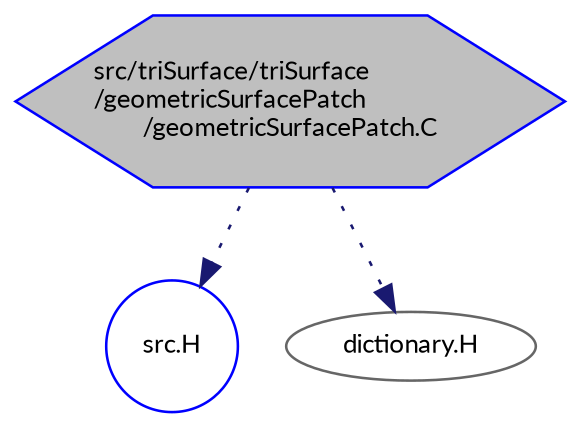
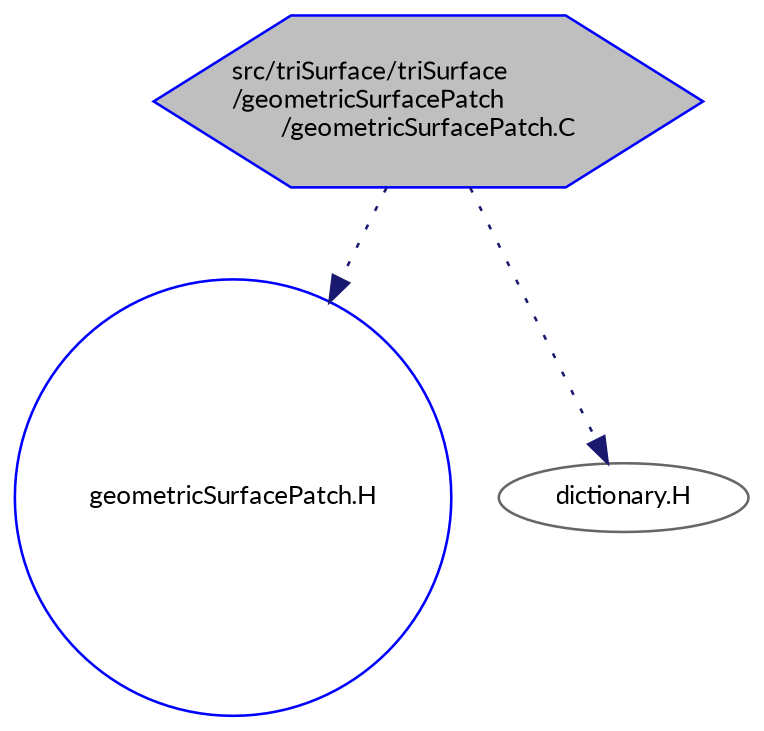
(172, 346) -> (233, 498)
